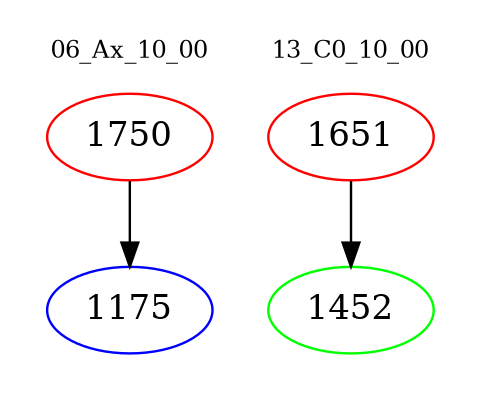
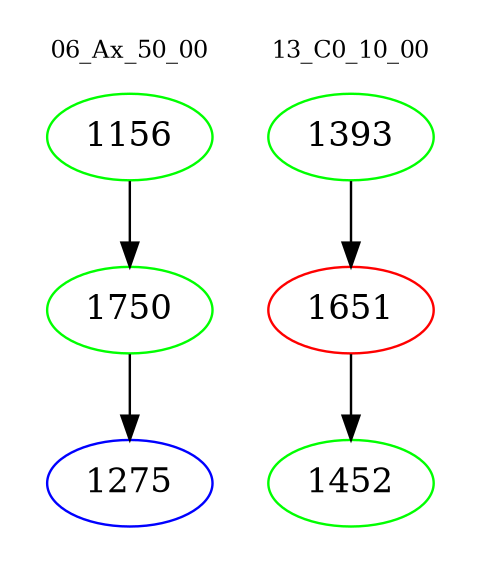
(130, 52) -> (130, 52)
none -> (130, 137)
(130, 137) -> (130, 310)
none -> (351, 137)
(130, 310) -> (130, 483)
